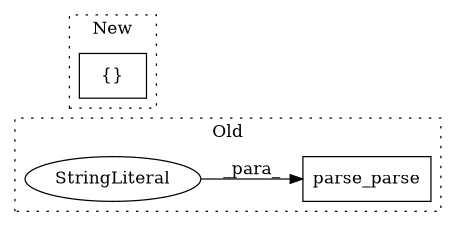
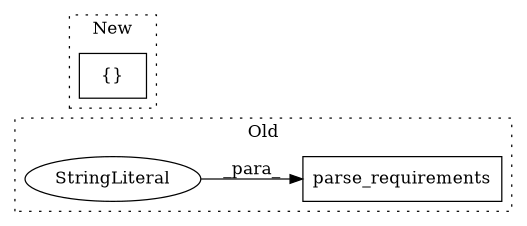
(367, 179) -> (402, 179)
